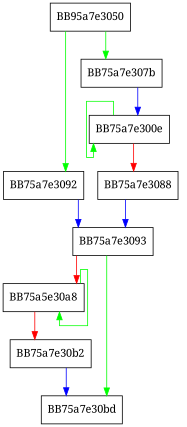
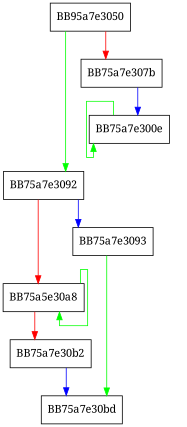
(106, 41) -> (106, 41)
(138, 185) -> none
(77, 266) -> (38, 238)
